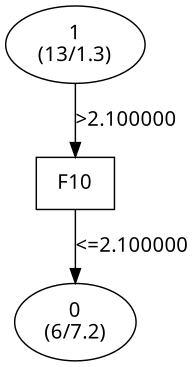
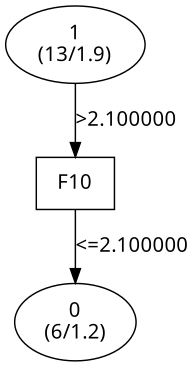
(75, 45) -> (75, 45)
(75, 322) -> (75, 322)
